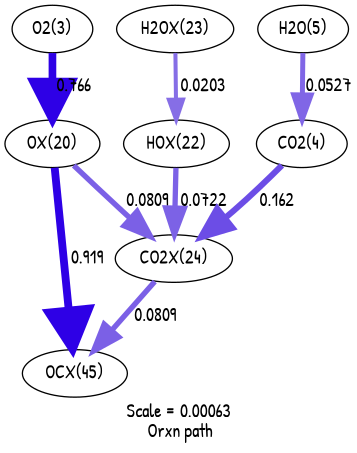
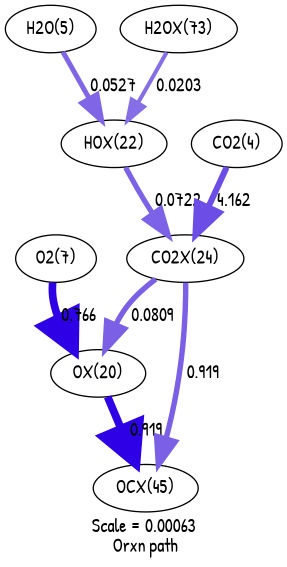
(52, 29) -> (56, 259)
(175, 29) -> (179, 29)
(303, 74) -> (76, 75)
(102, 192) -> (133, 299)
(275, 201) -> (232, 201)
(154, 316) -> (201, 373)
